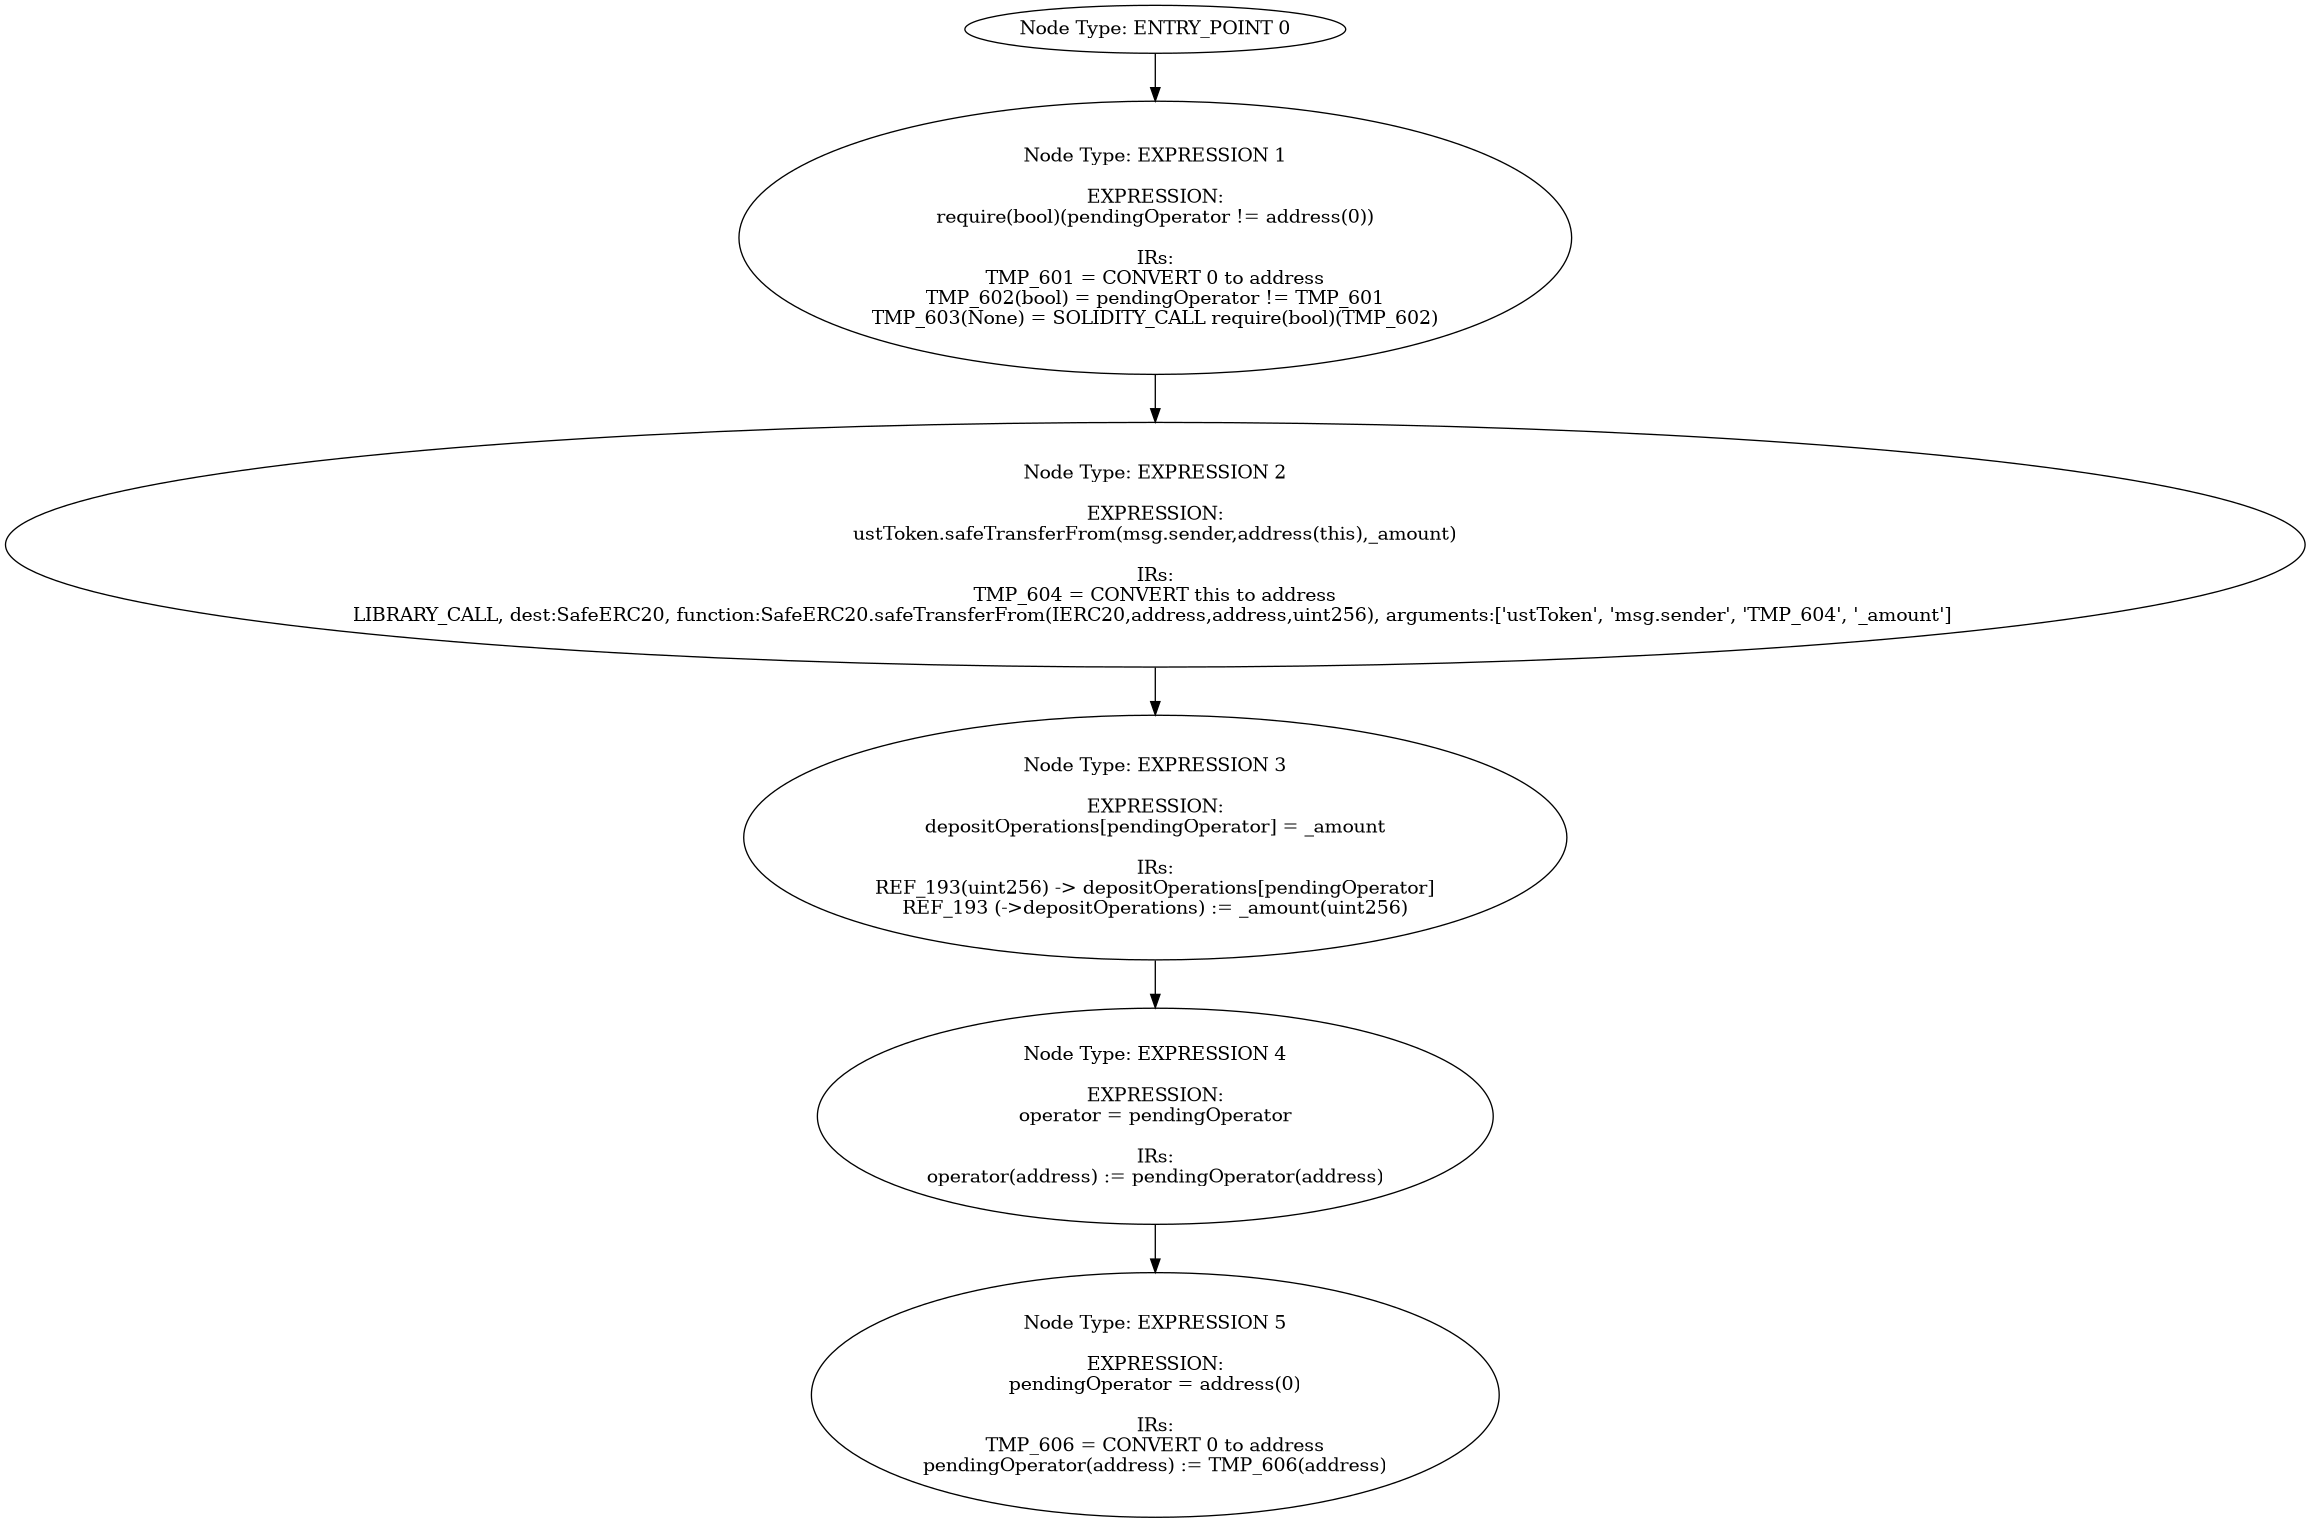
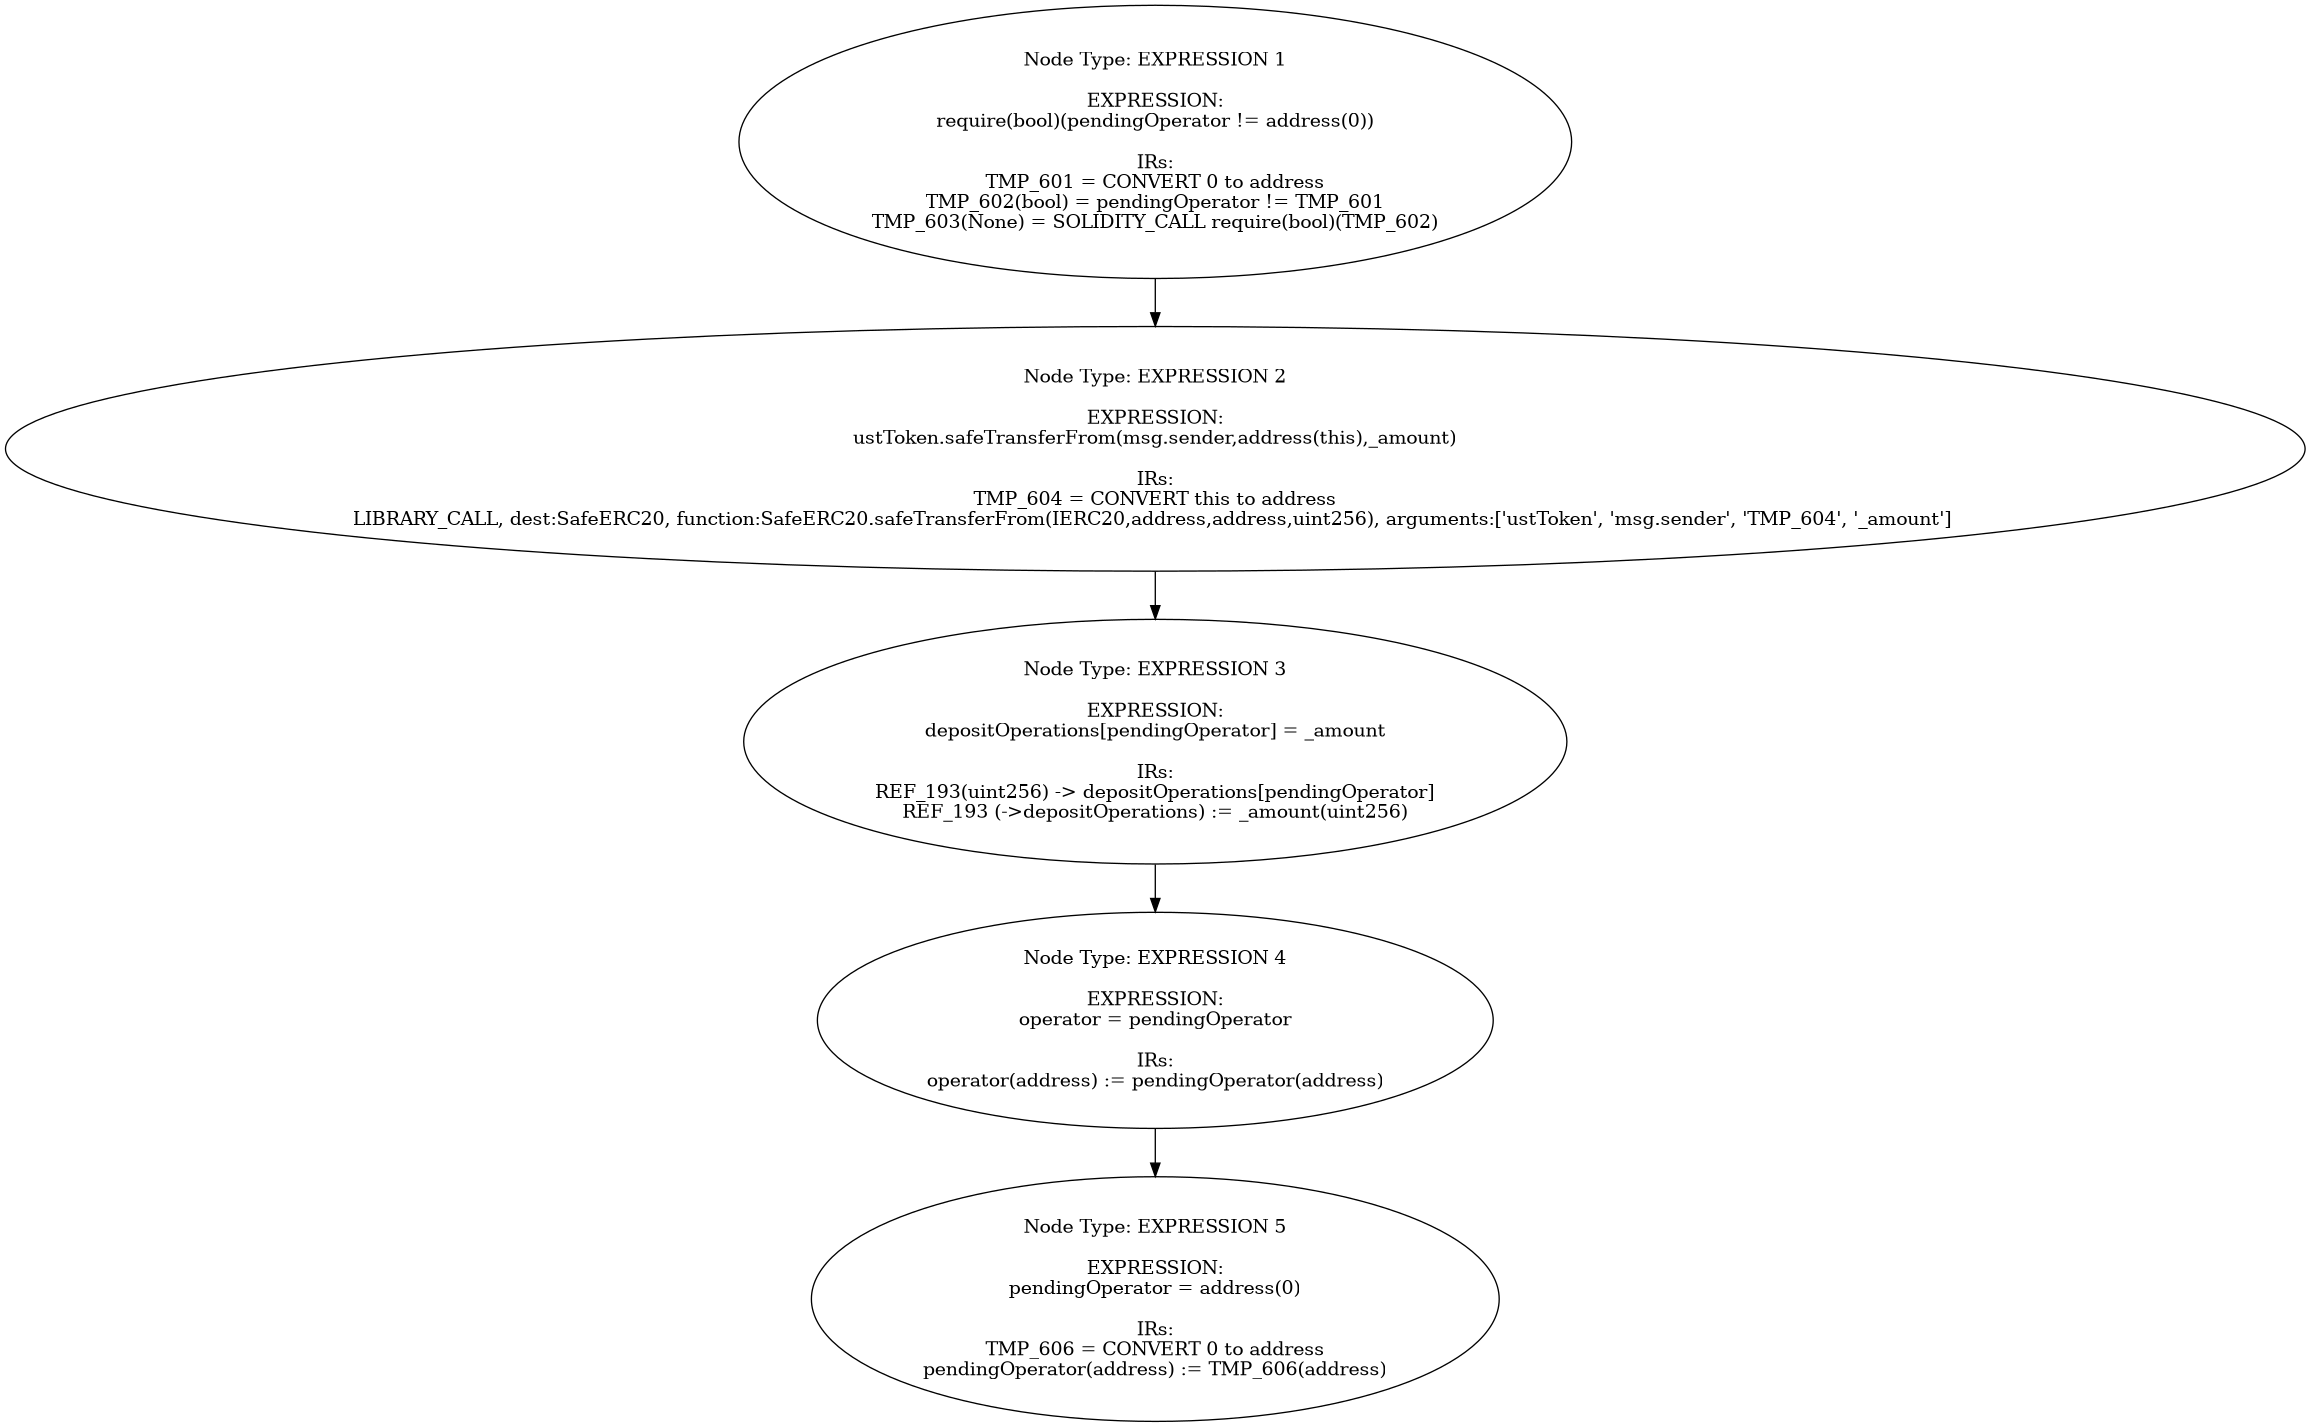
(1155, 29) -> none
